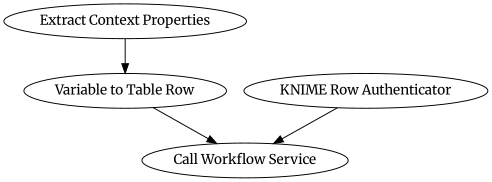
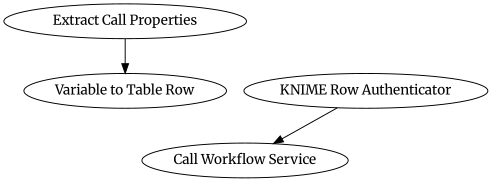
(125, 21) -> (125, 21)
(181, 123) -> none
